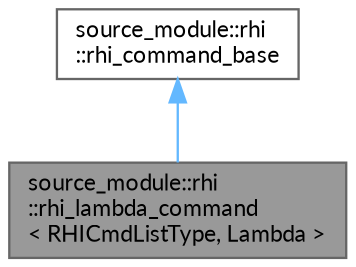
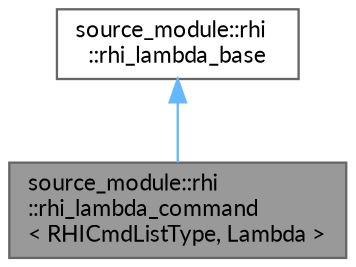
(178, 44) -> (178, 44)
